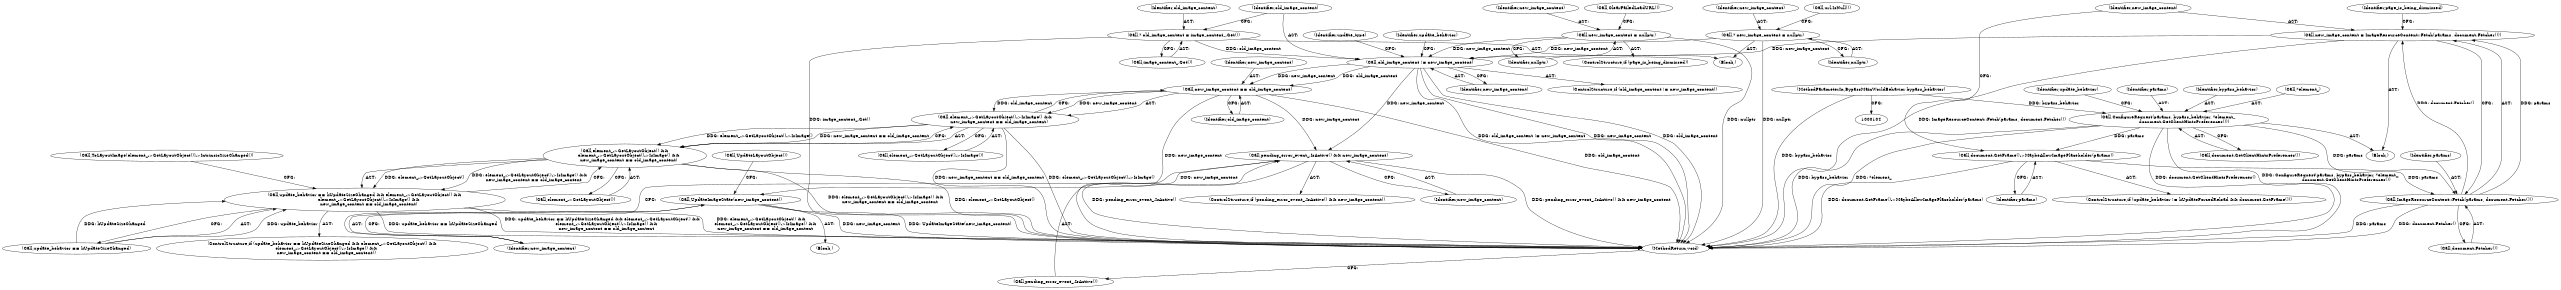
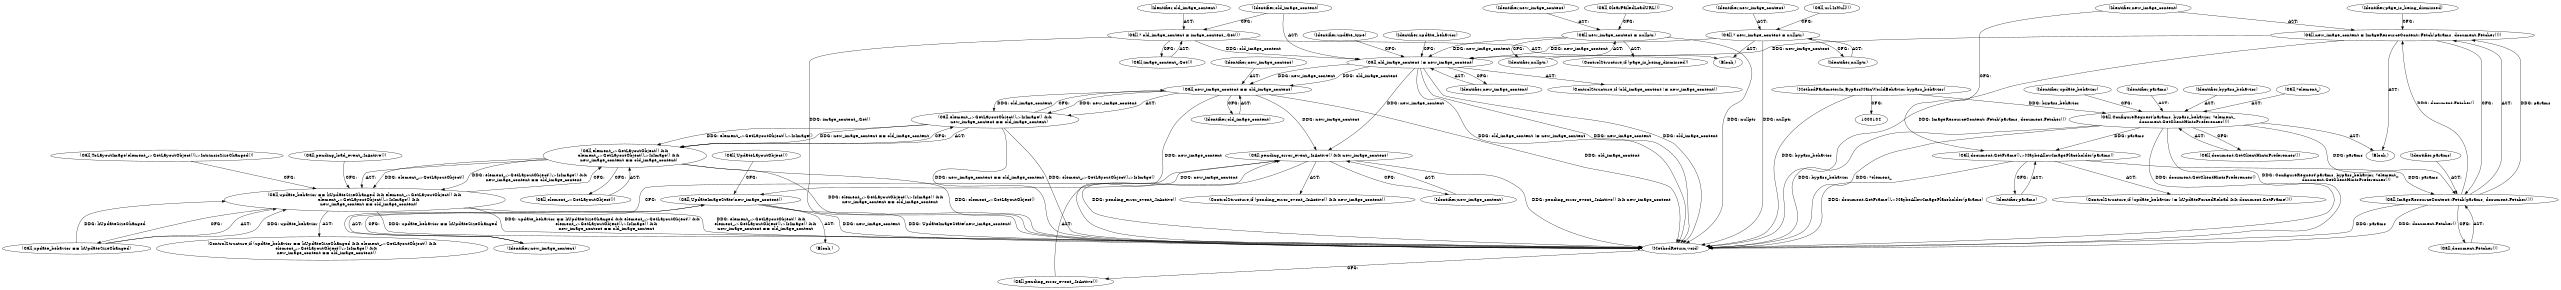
none -> (345, 156)
(931, 156) -> none
